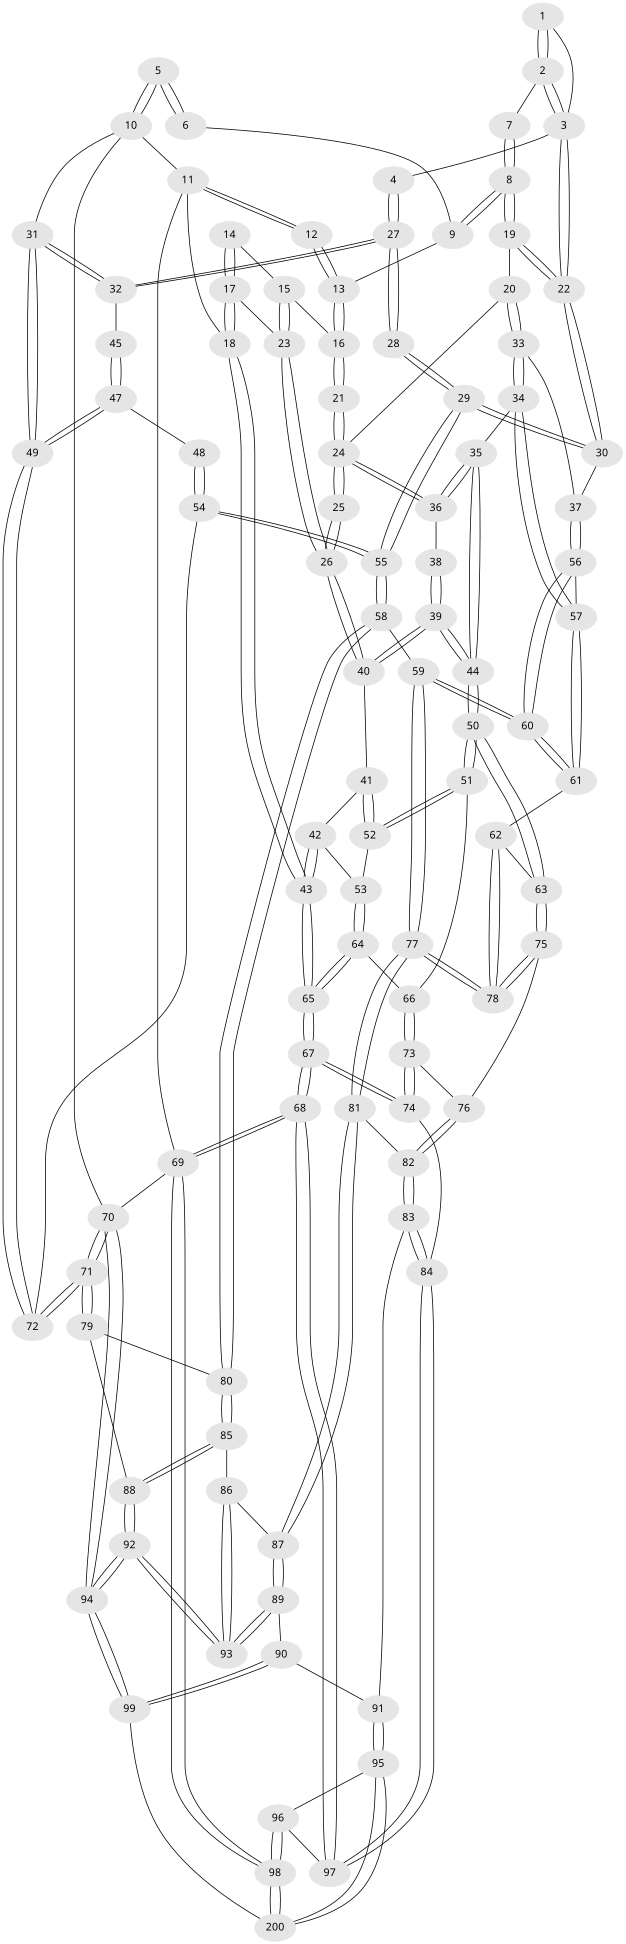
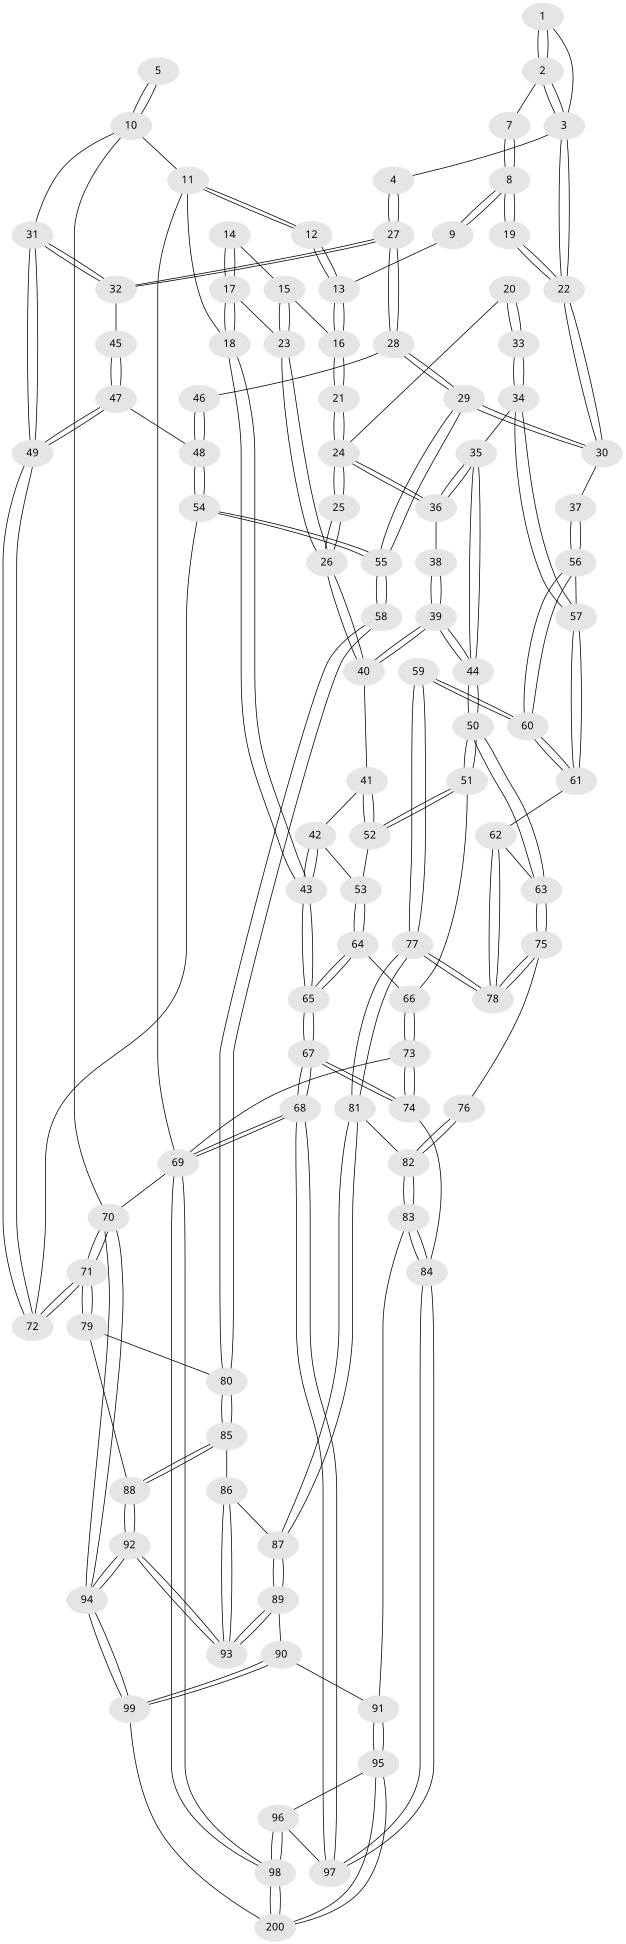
(186, 126) -> none
(510, 262) -> none
none -> (199, 399)
(559, 423) -> none
(395, 638) -> none
(437, 1081) -> (283, 1090)
